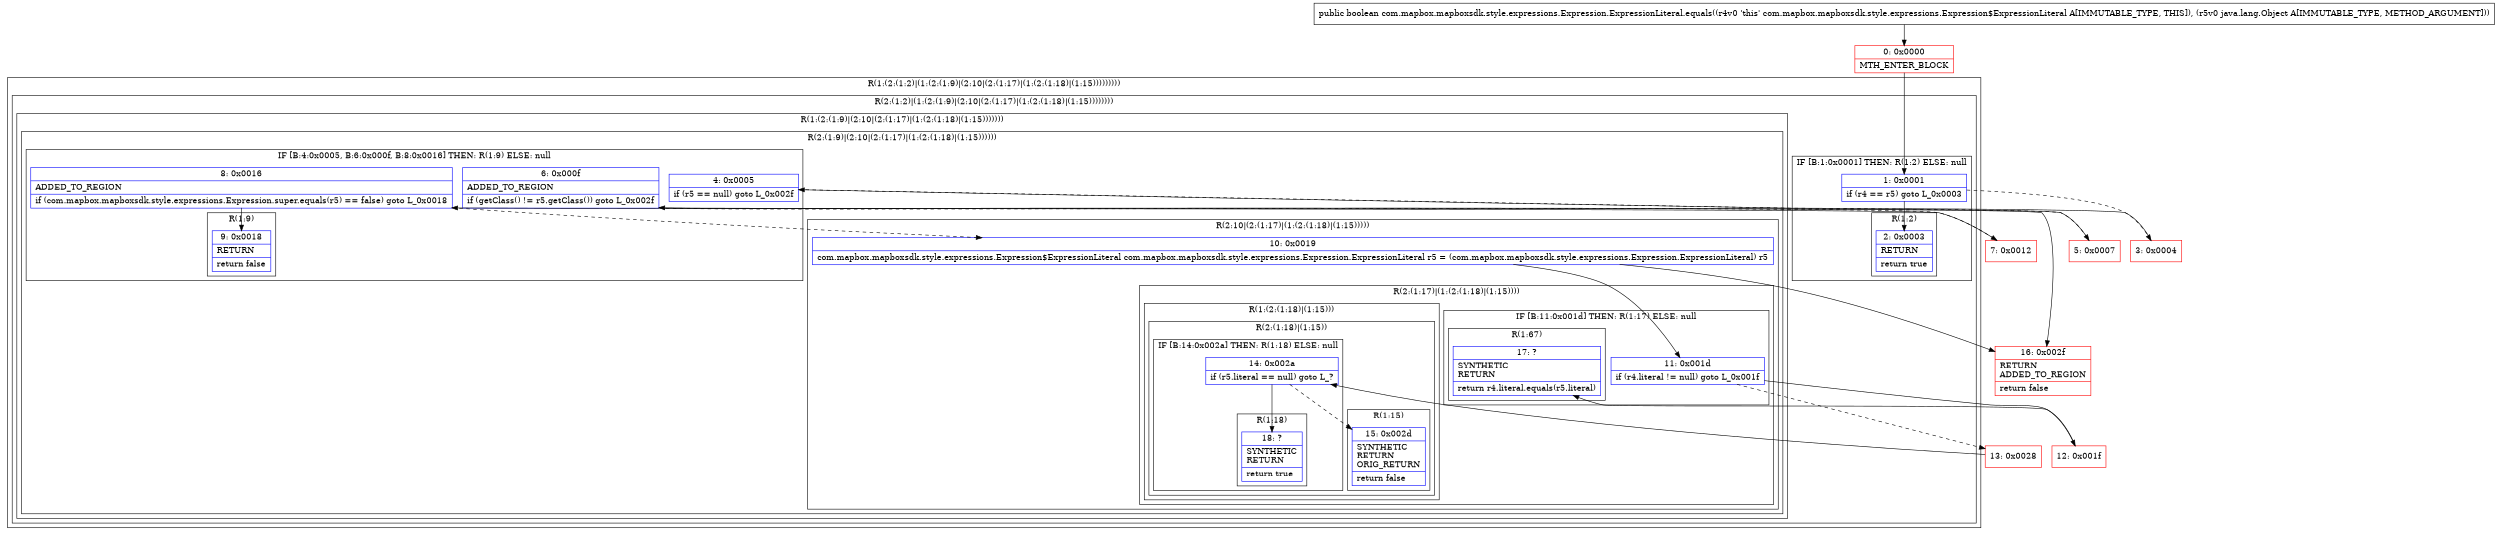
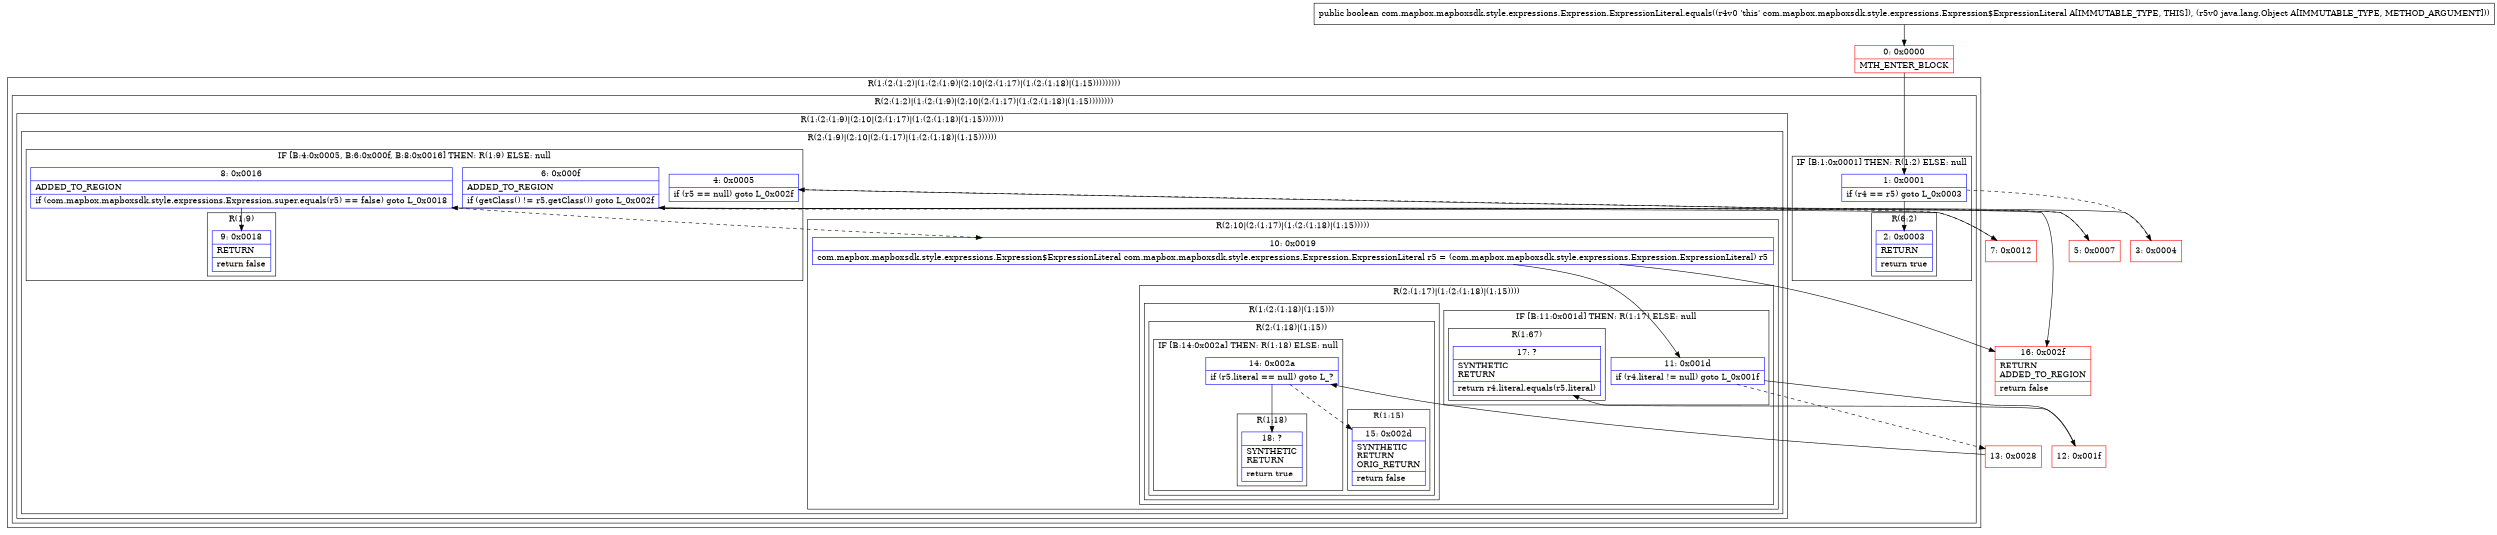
(1904, 219) -> (1904, 219)
